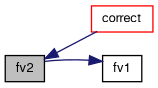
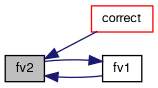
none -> (80, 77)
